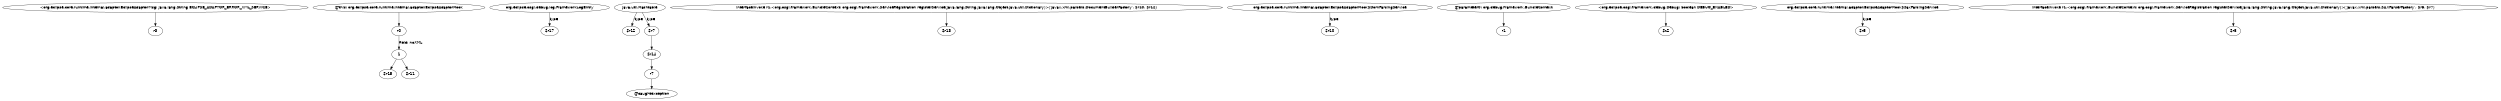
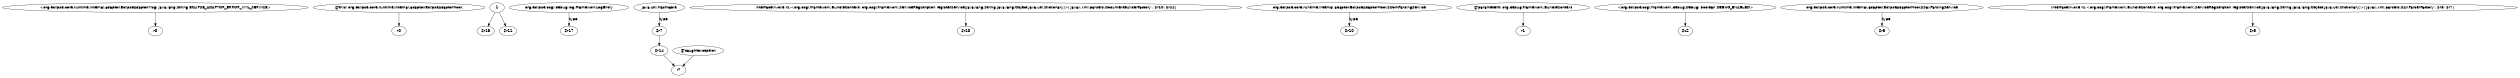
(631, 31) -> none
(399, 41) -> none
(652, 83) -> (689, 60)
